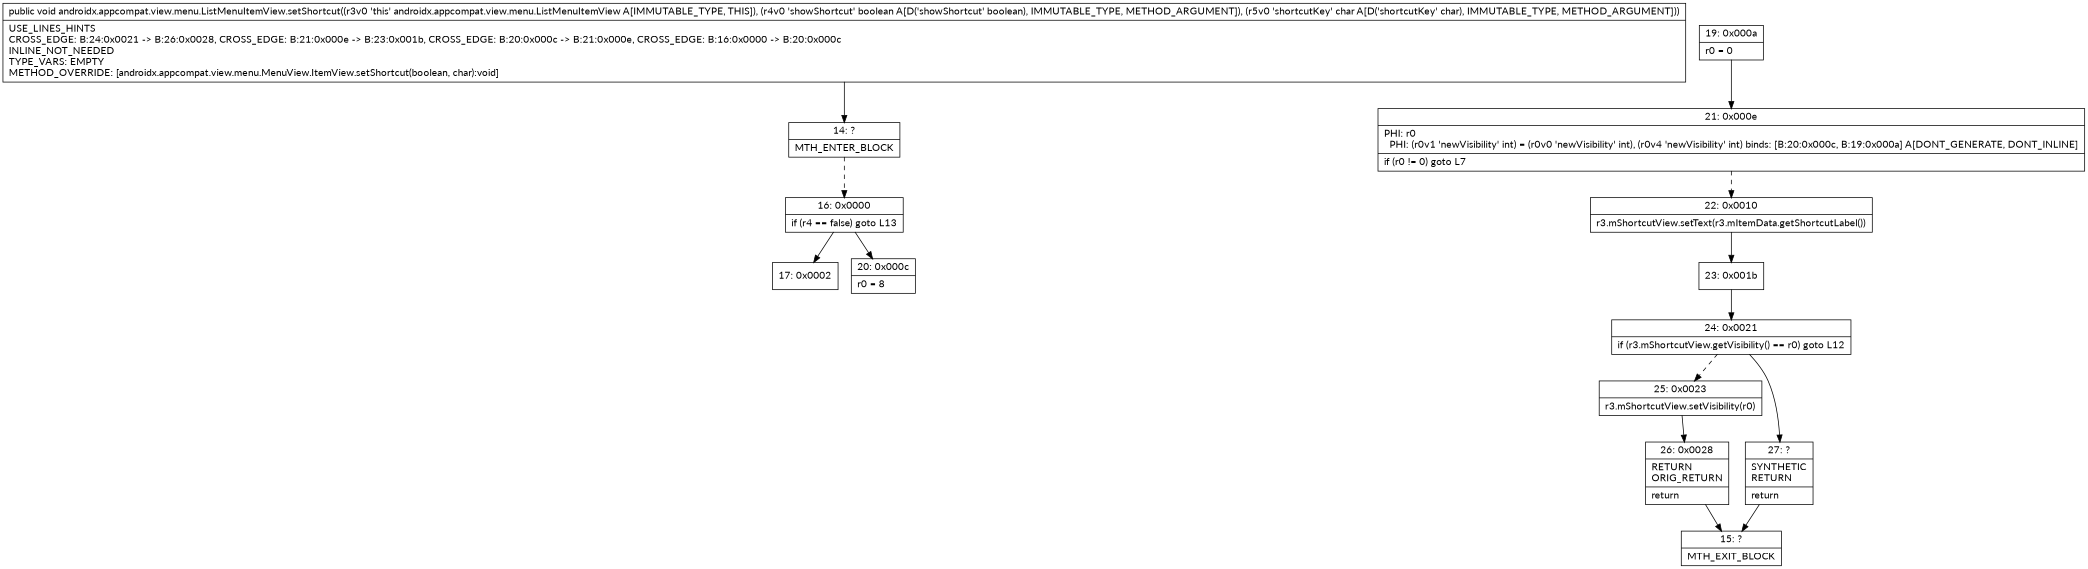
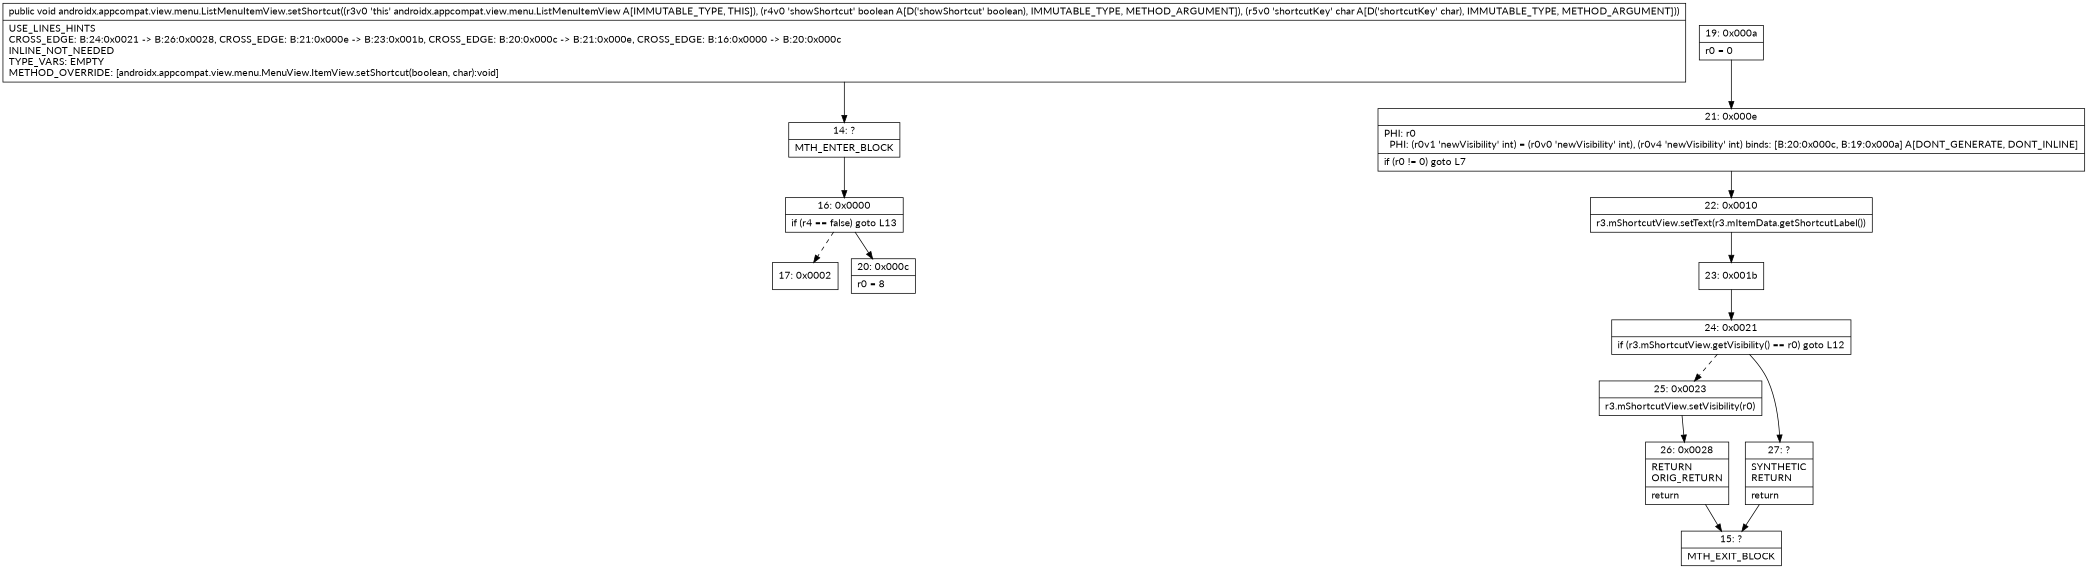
(844, 174) -> (844, 174)
(1731, 181) -> (1731, 181)
(826, 244) -> (826, 244)
